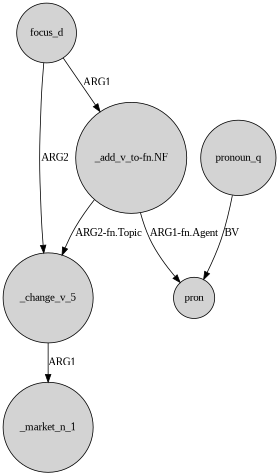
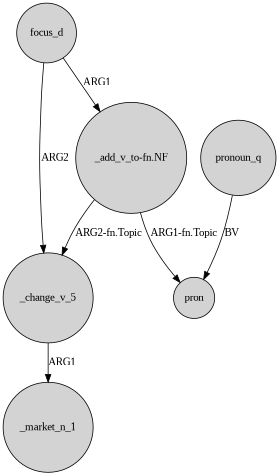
(184, 233) -> (184, 233)
